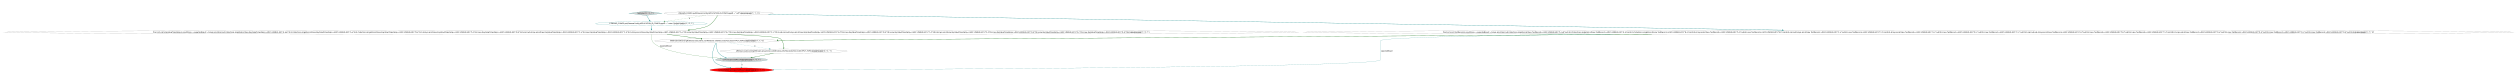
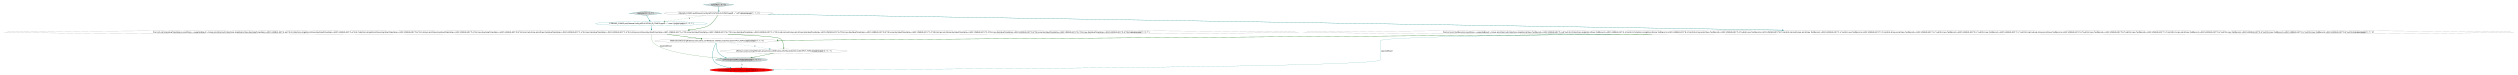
none -> (719, 5)
